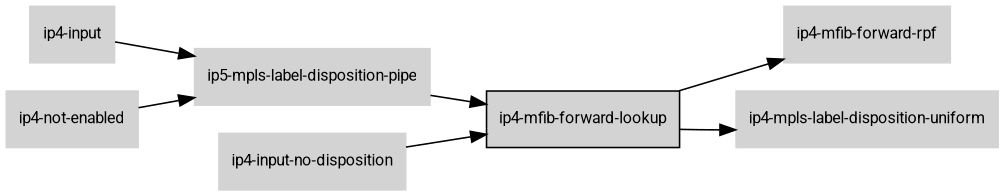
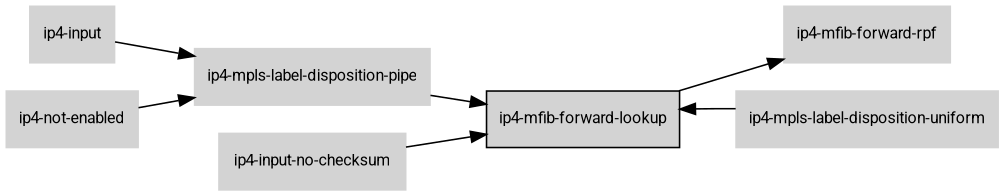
(312, 77) -> (312, 77)
(700, 130) -> (716, 109)
(312, 162) -> (312, 162)
